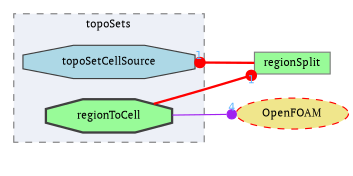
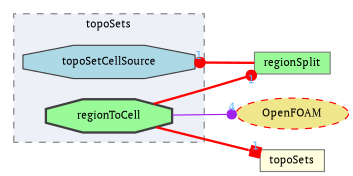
none -> (292, 161)
